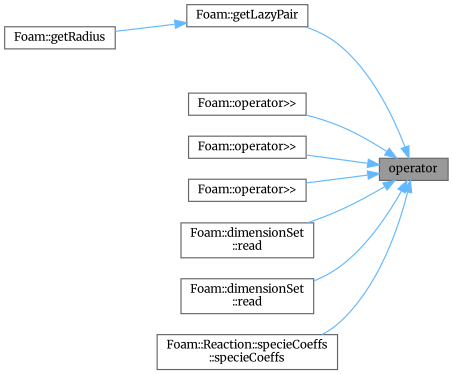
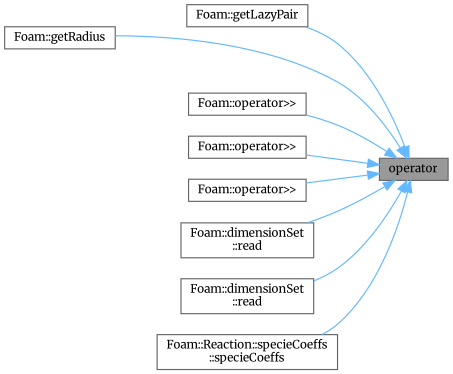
(145, 28) -> (274, 56)
